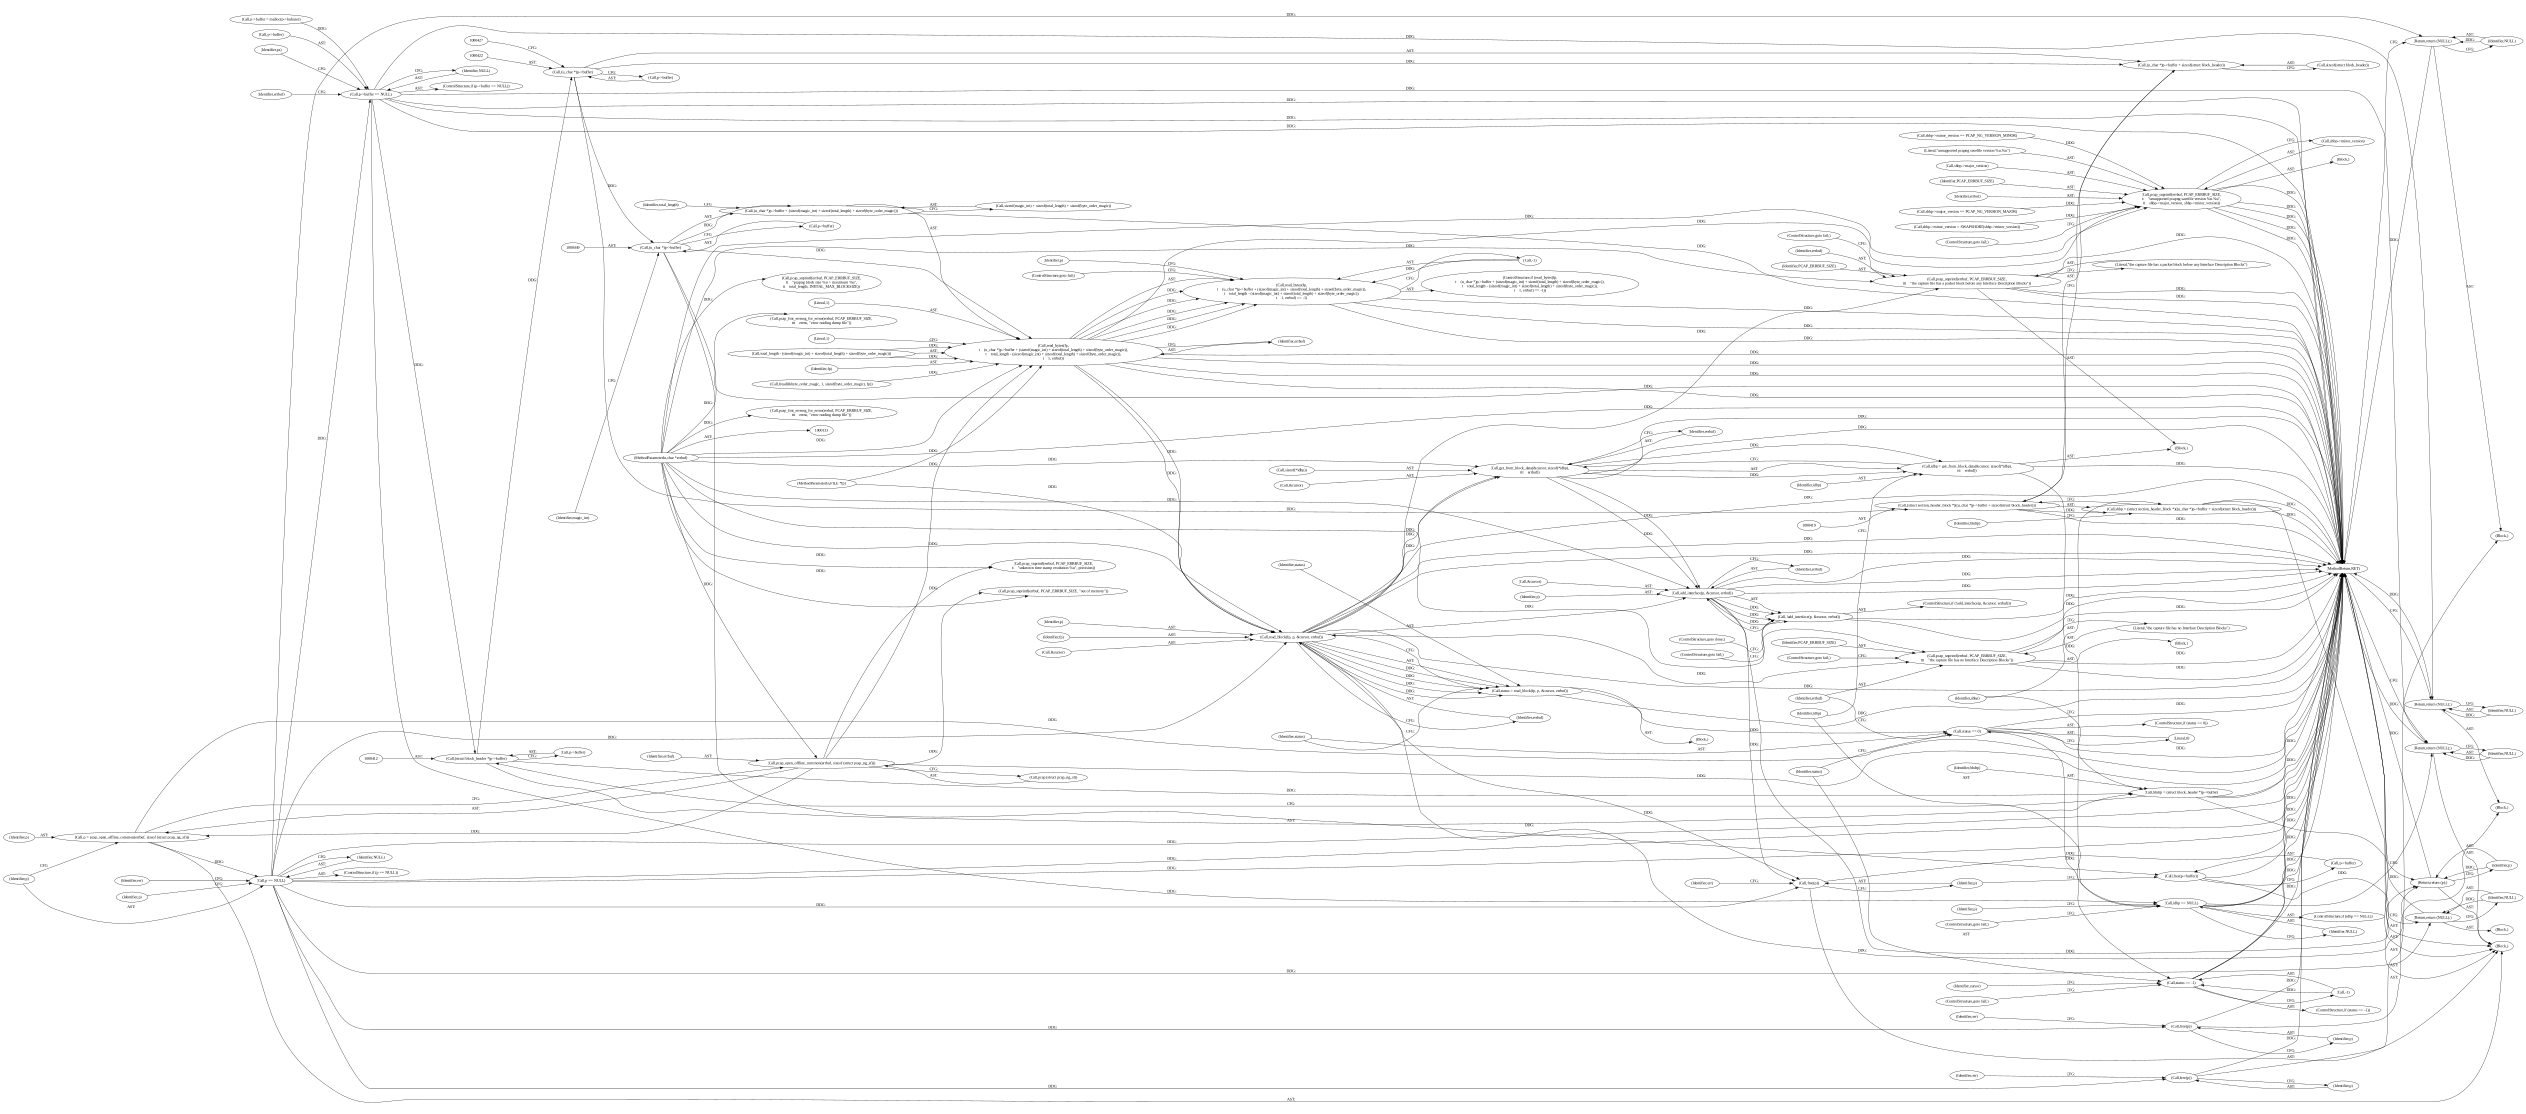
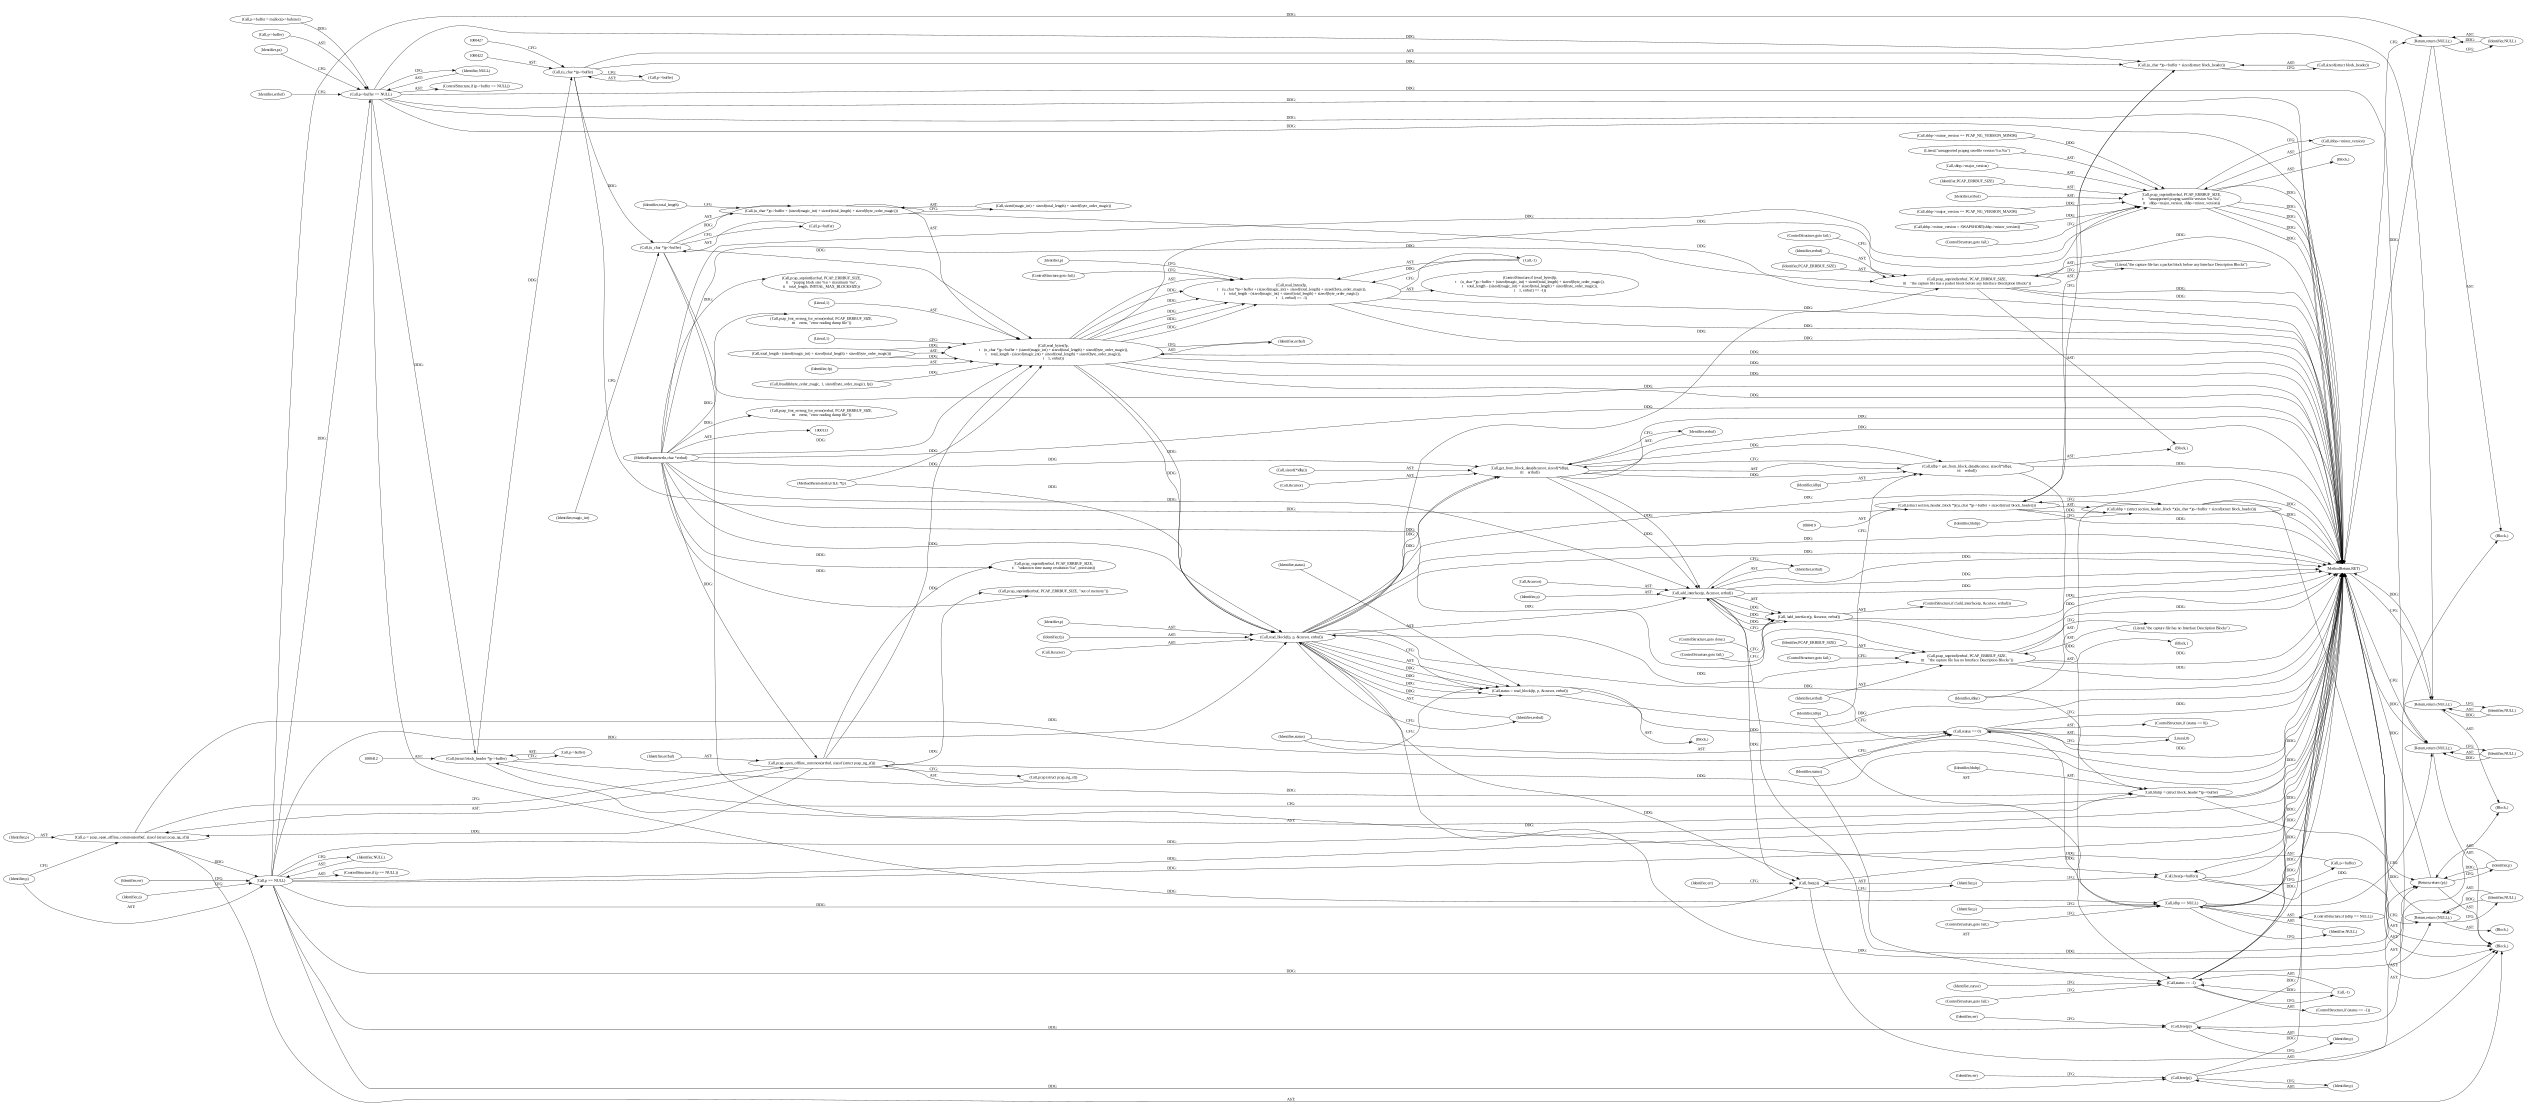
(573, 248) -> none
